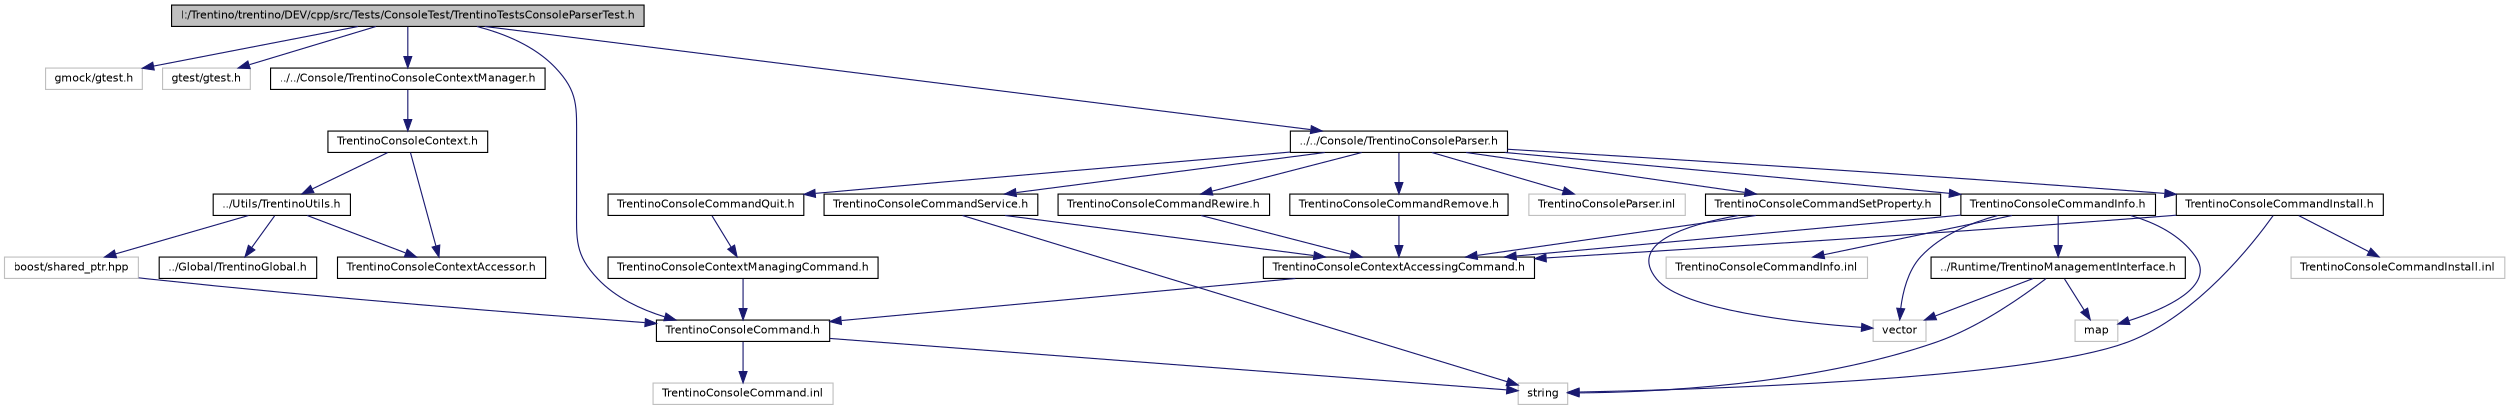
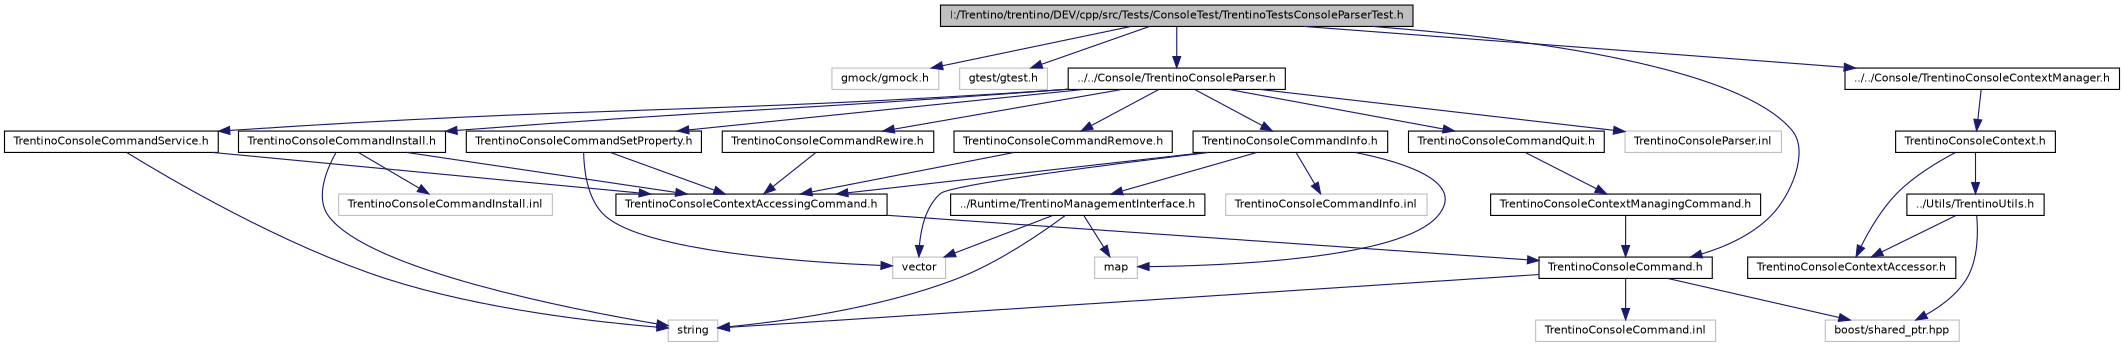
(94, 79) -> (885, 79)
(238, 268) -> none
(392, 302) -> (1754, 298)
